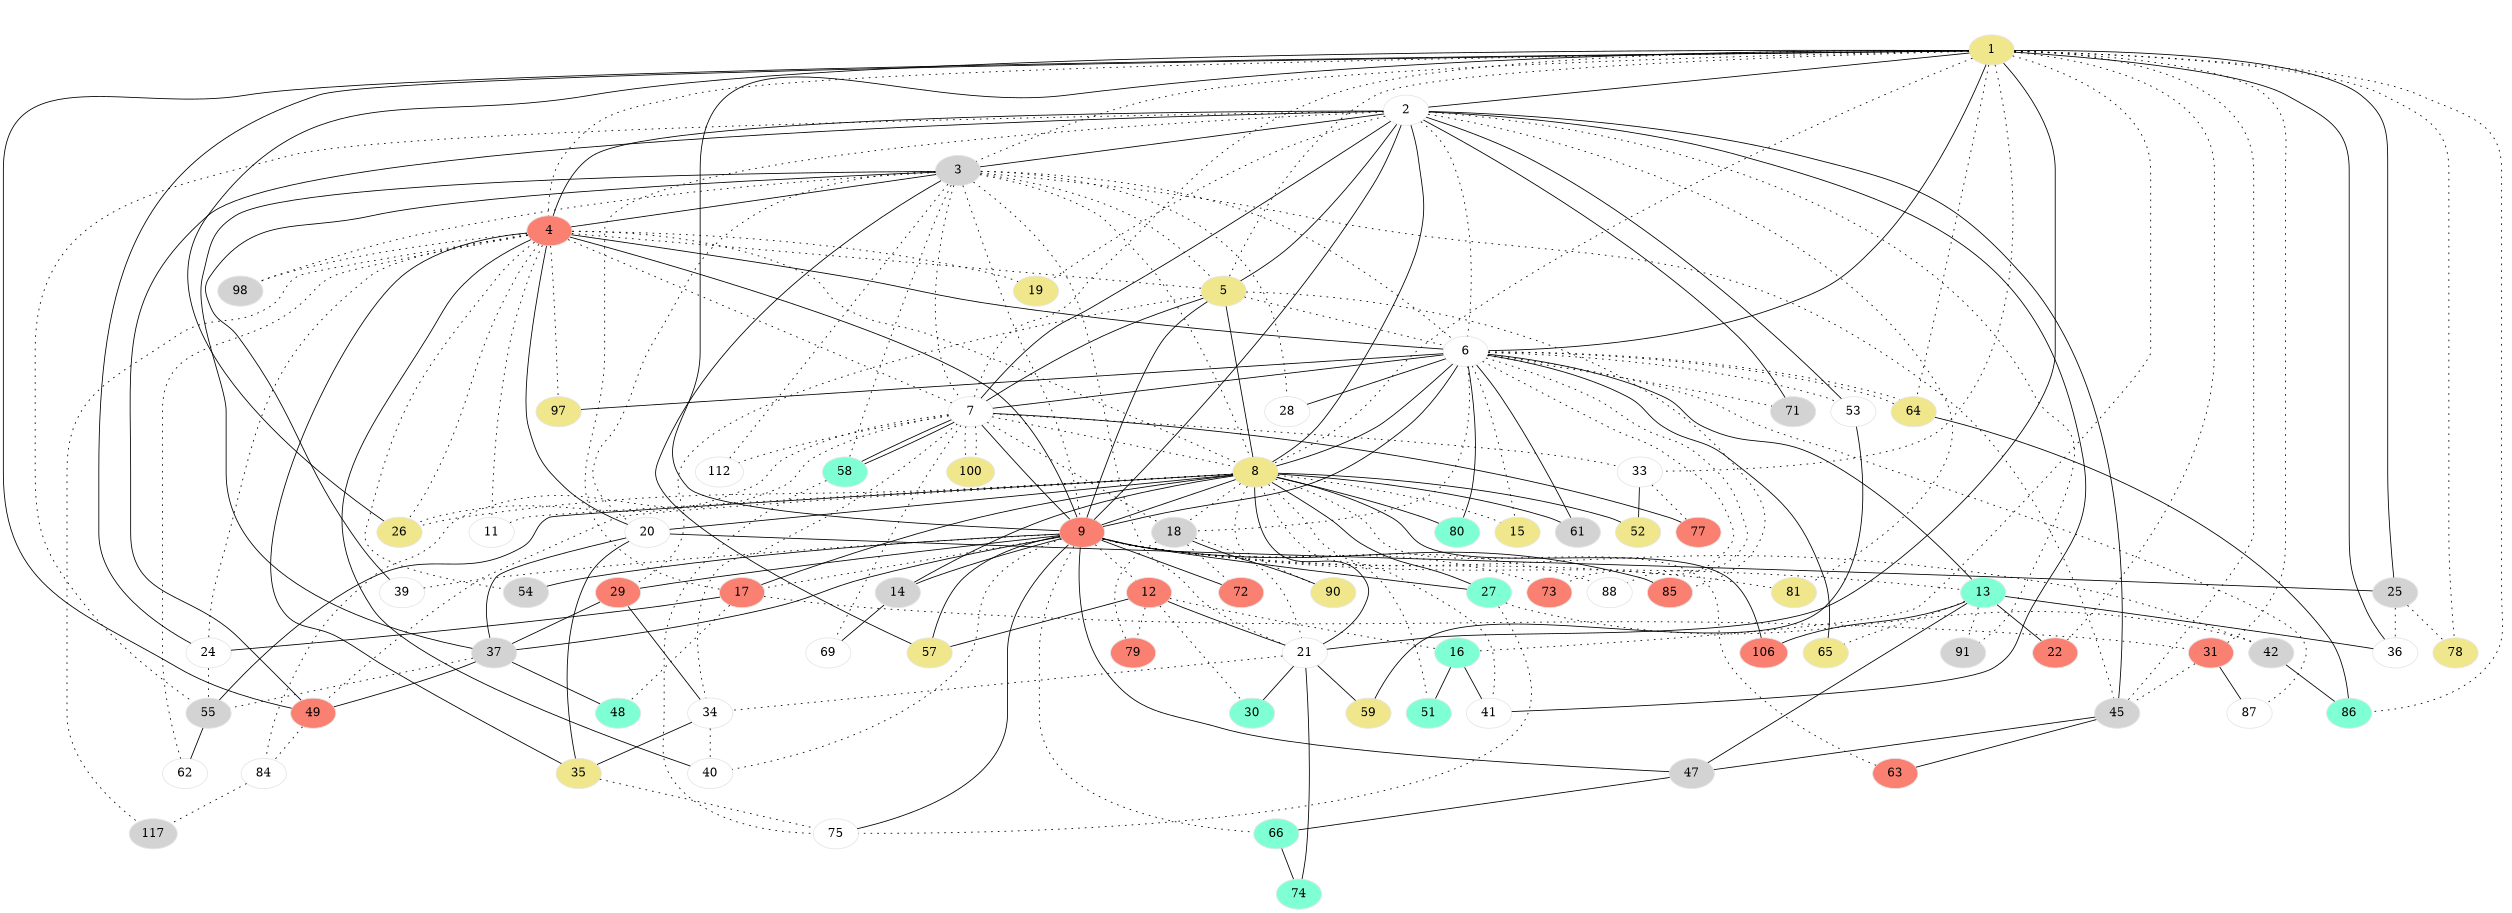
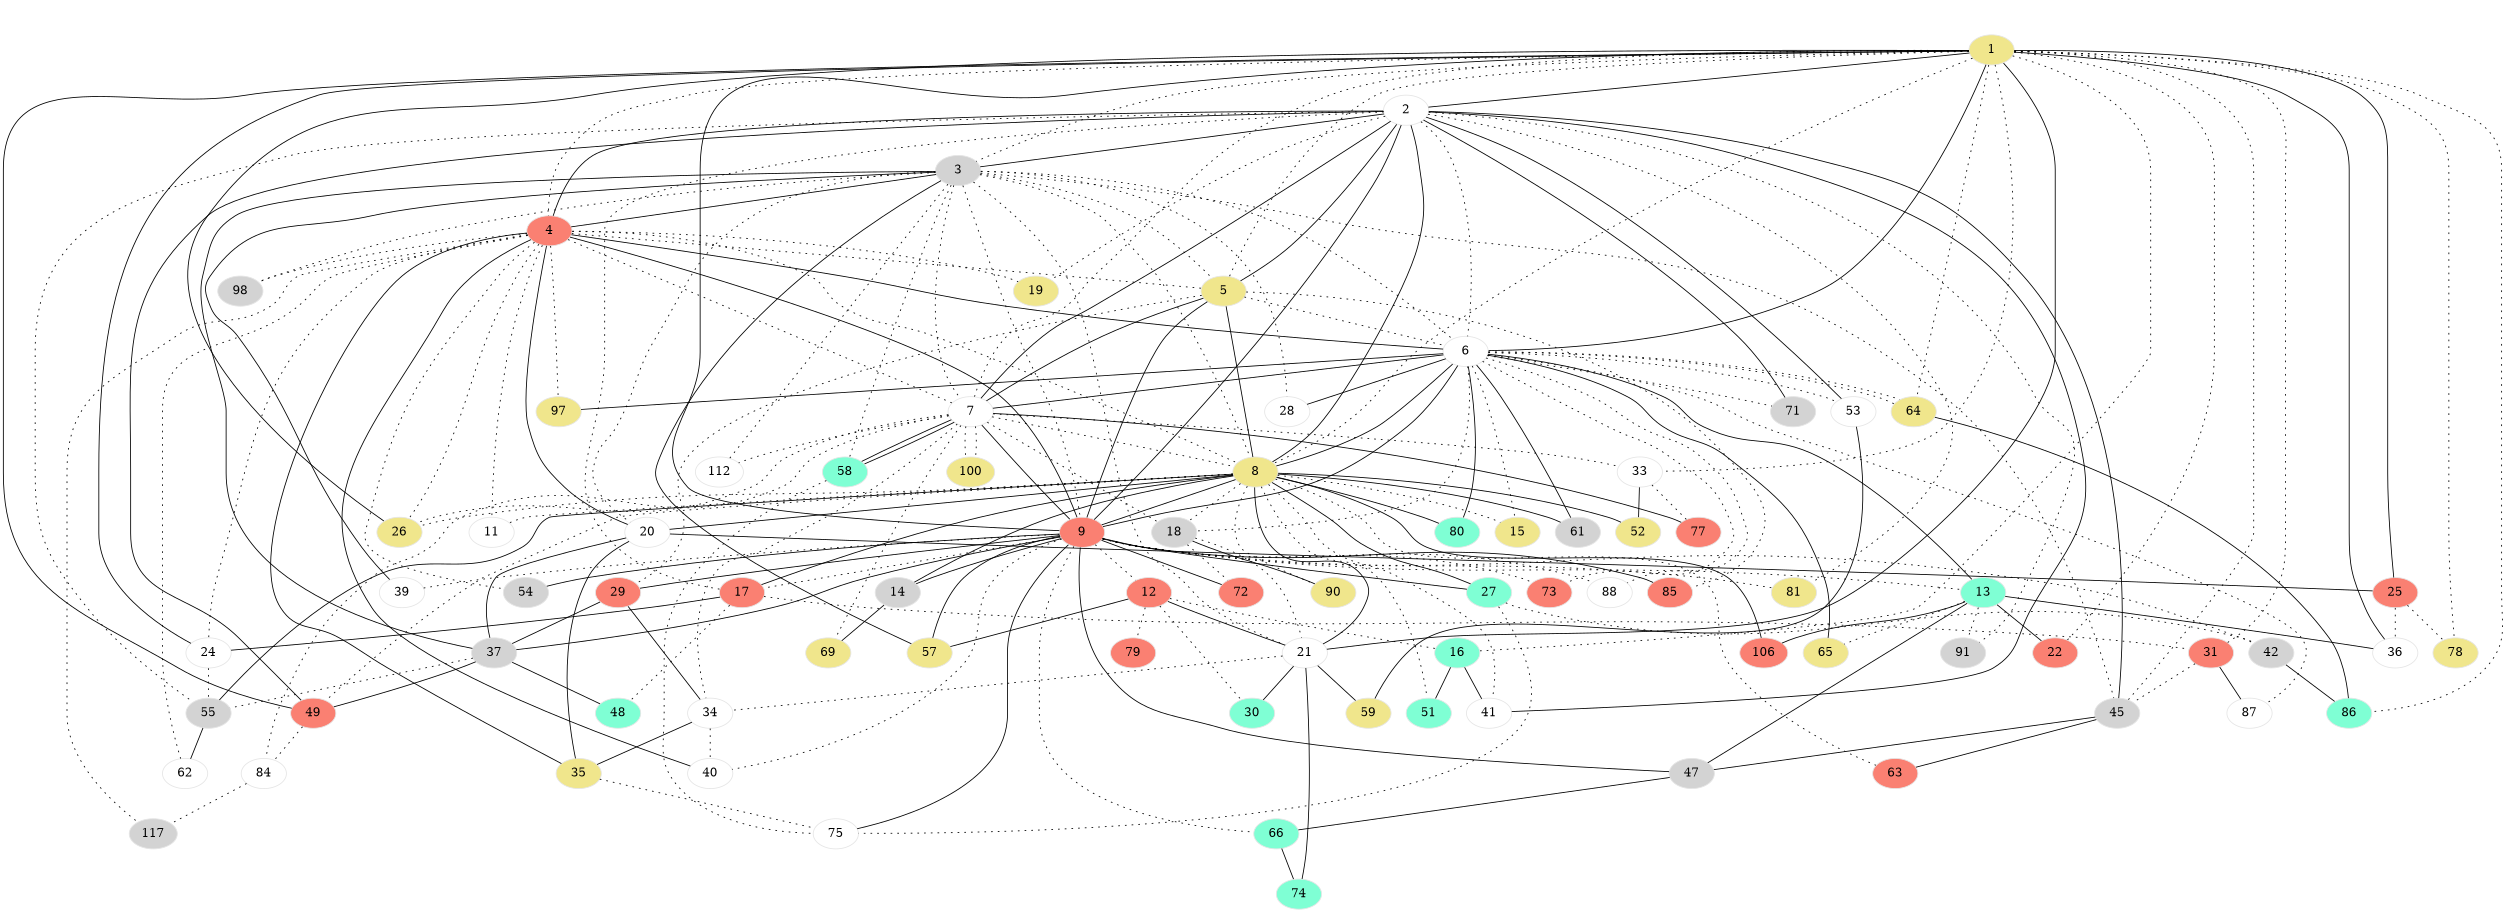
(1117, 583) -> none
(2395, 593) -> (2395, 593)
(828, 653) -> (828, 653)
